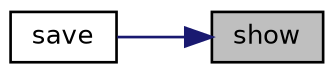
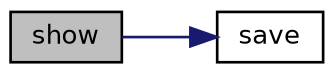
(151, 37) -> (156, 37)
